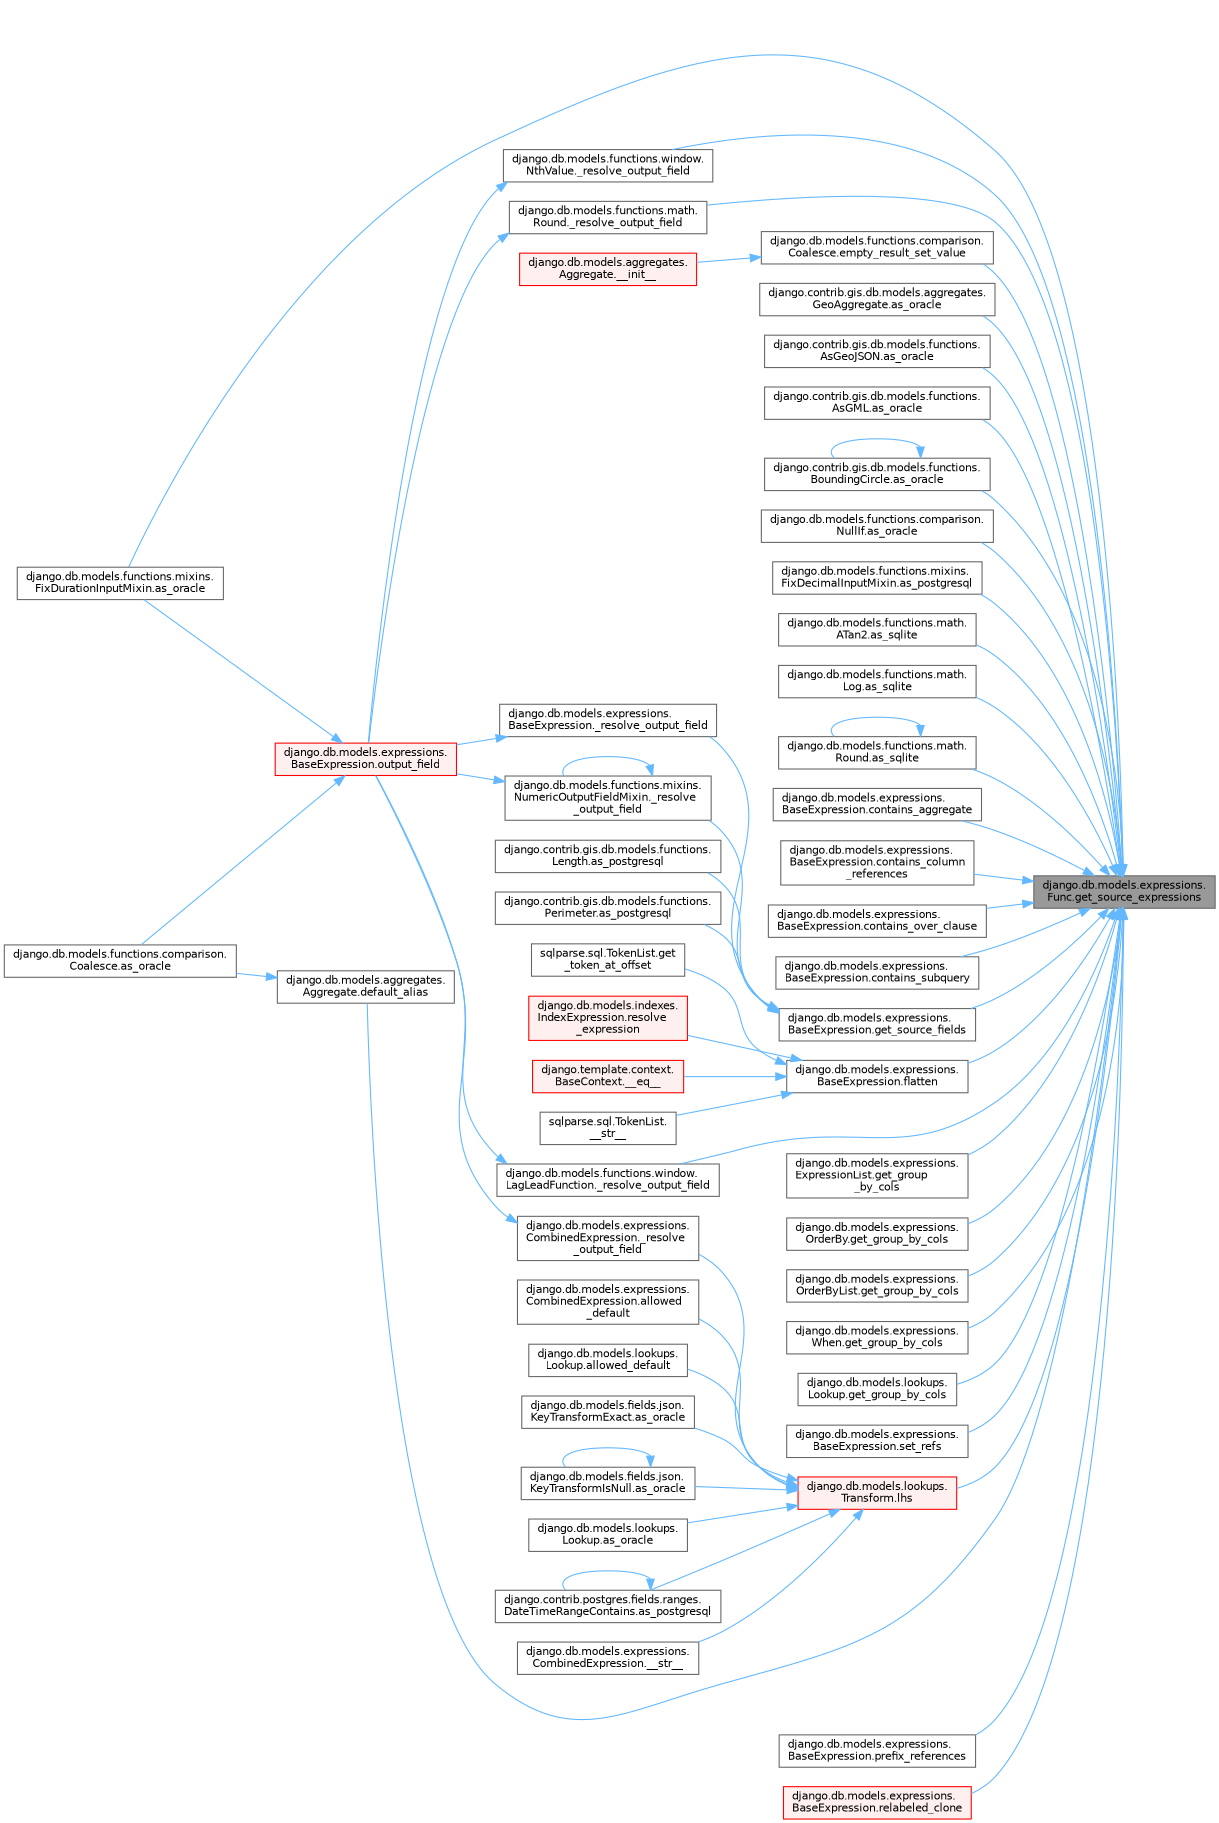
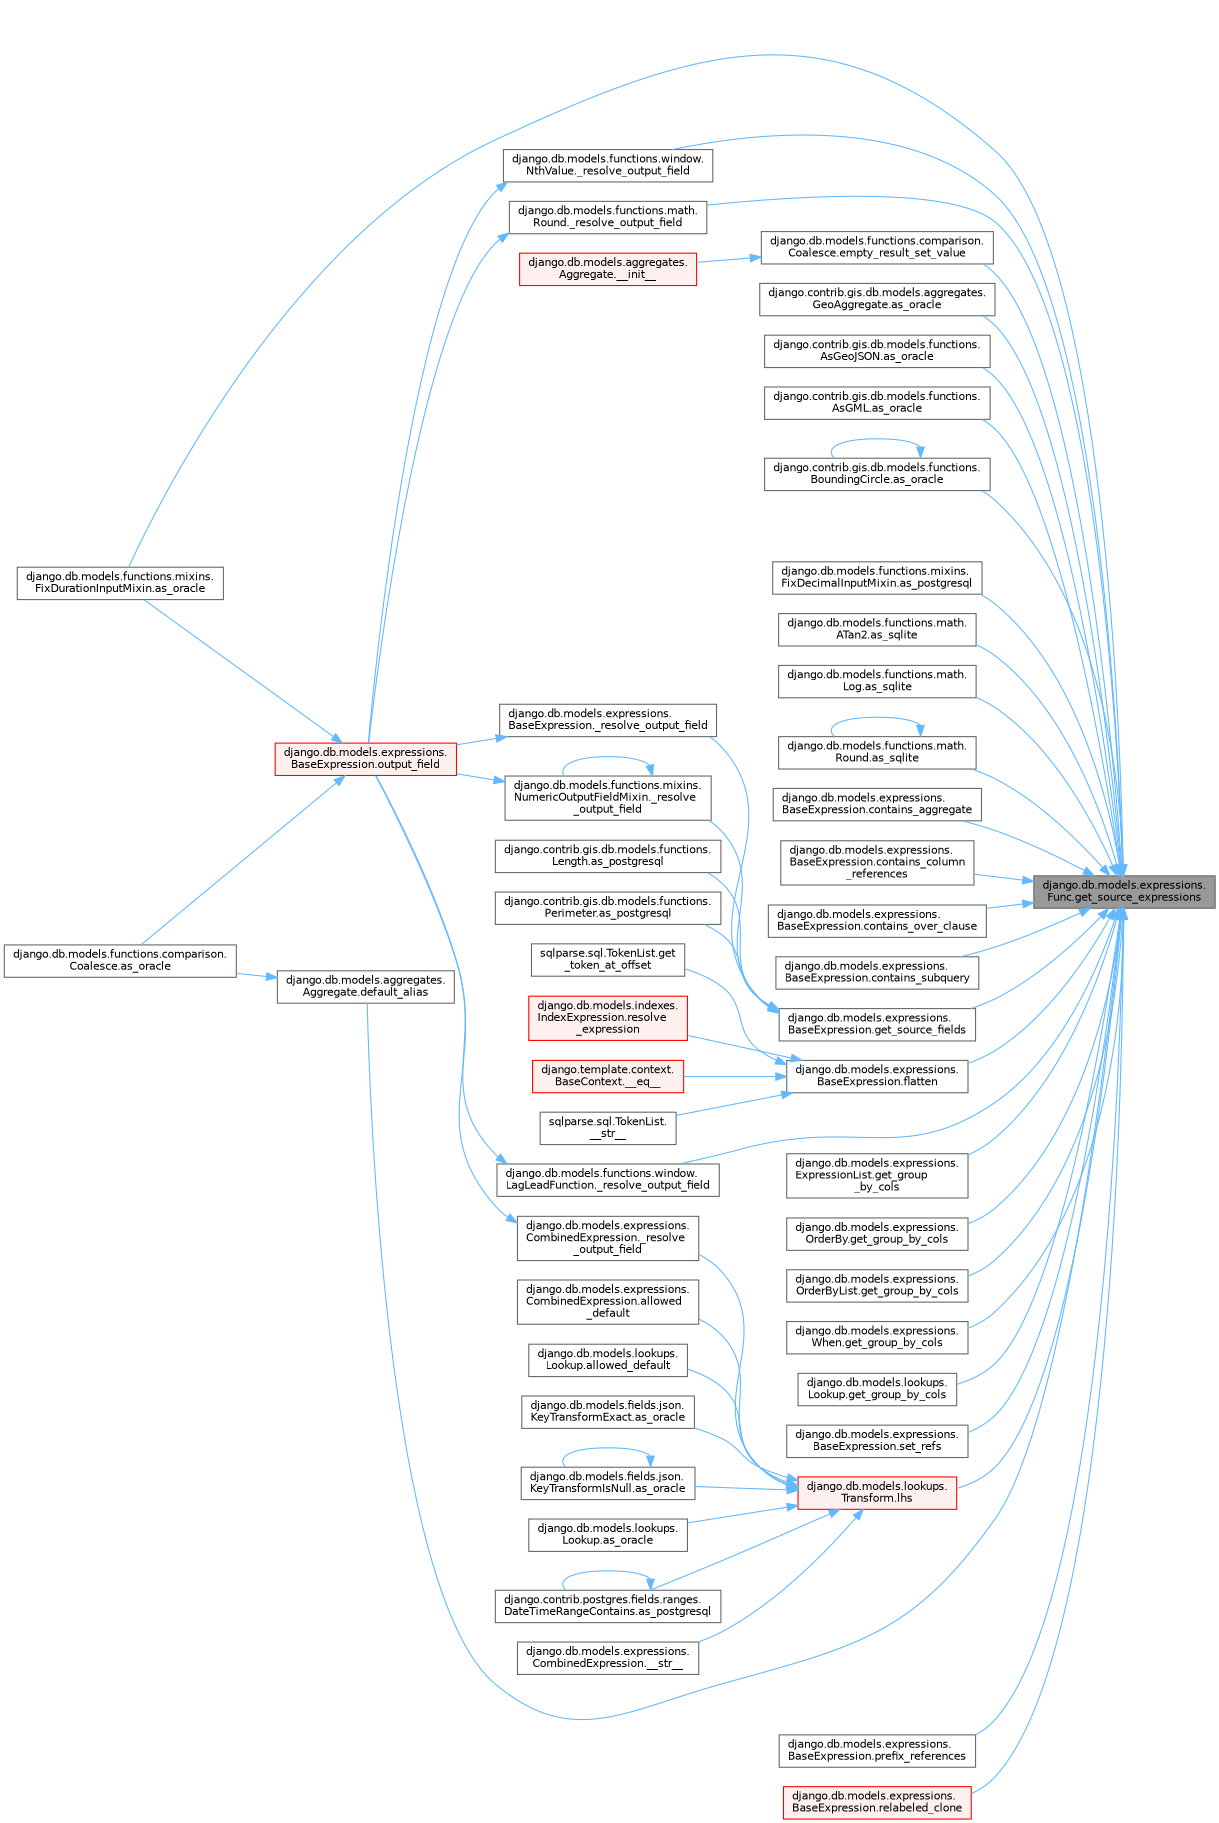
(877, 526) -> none
